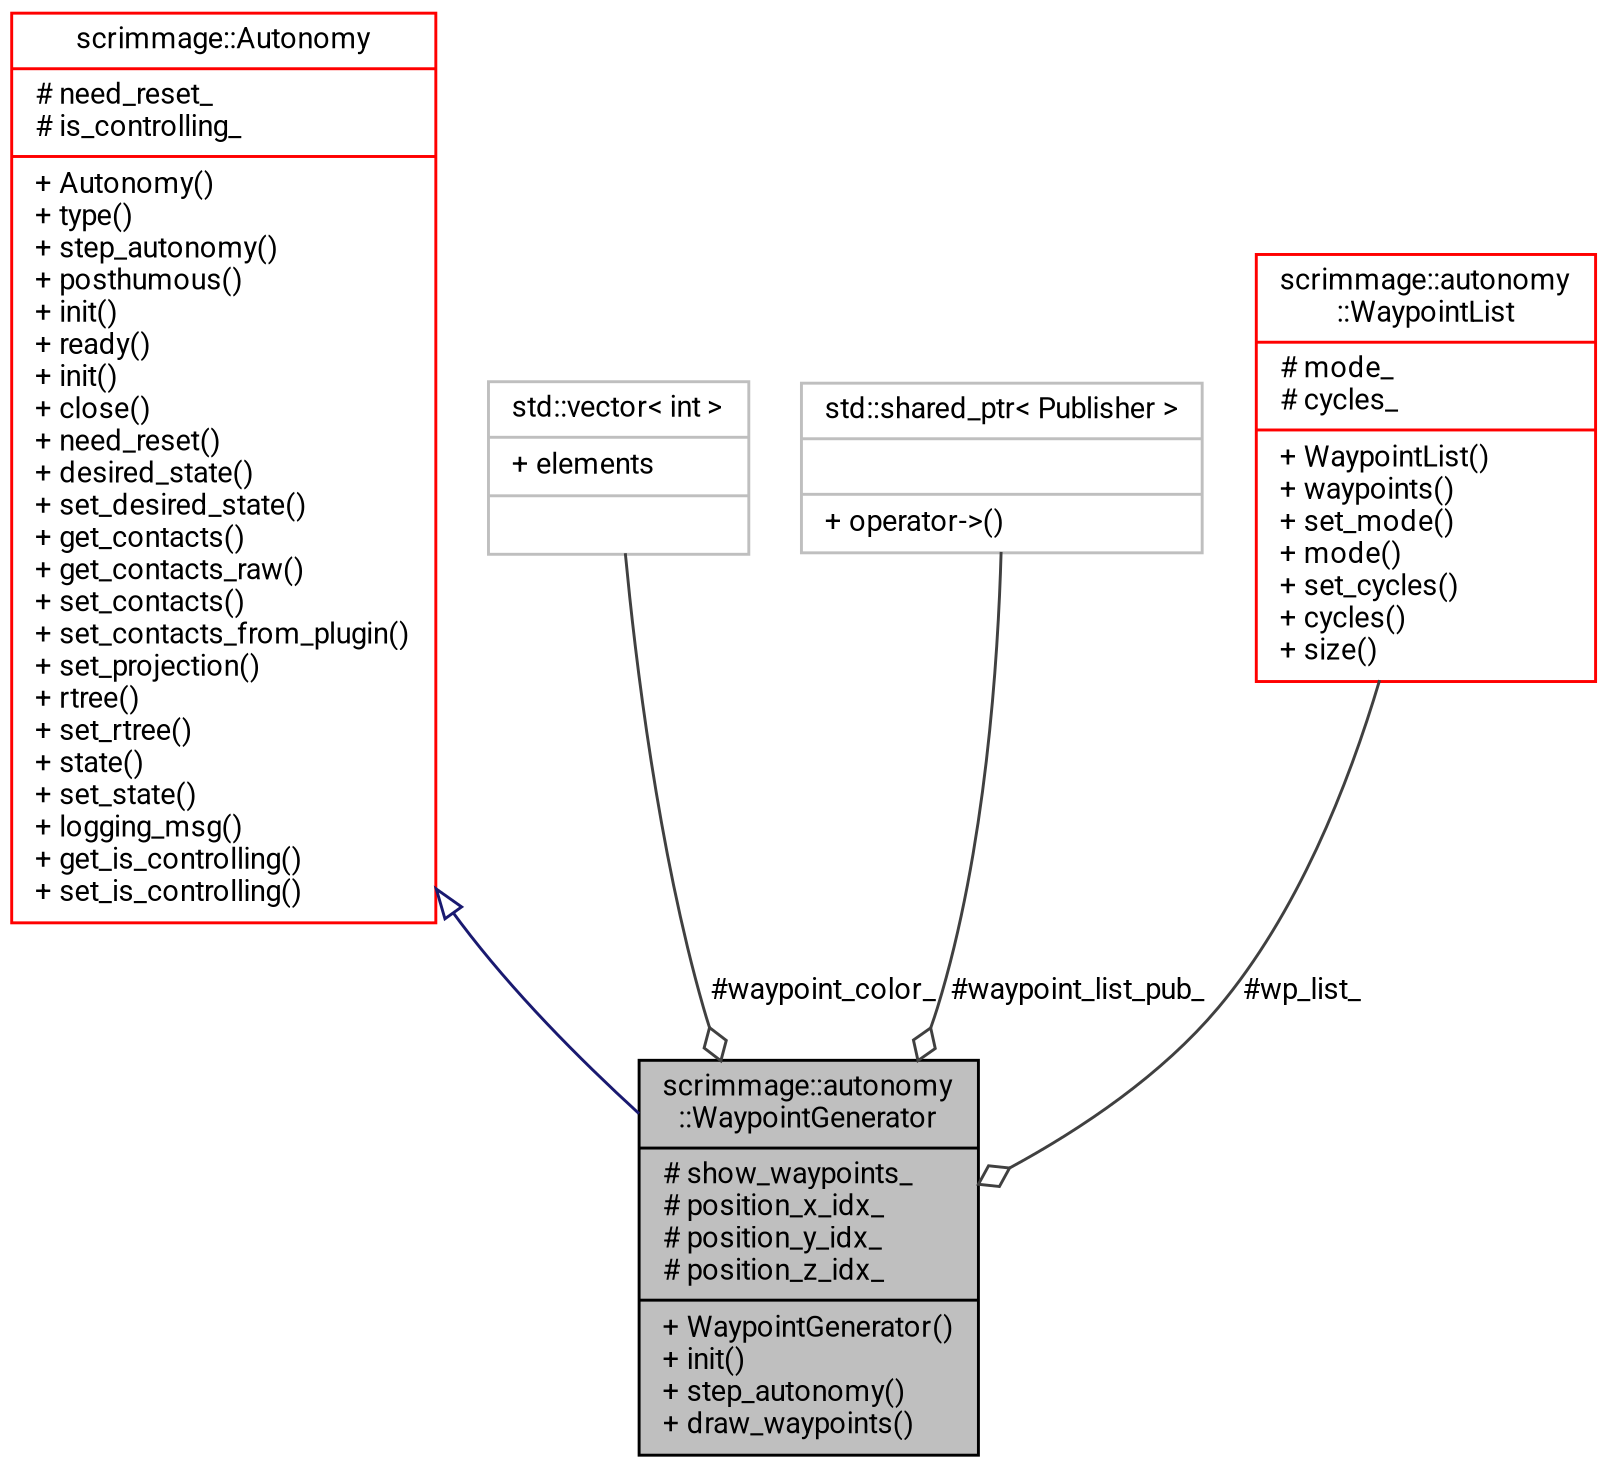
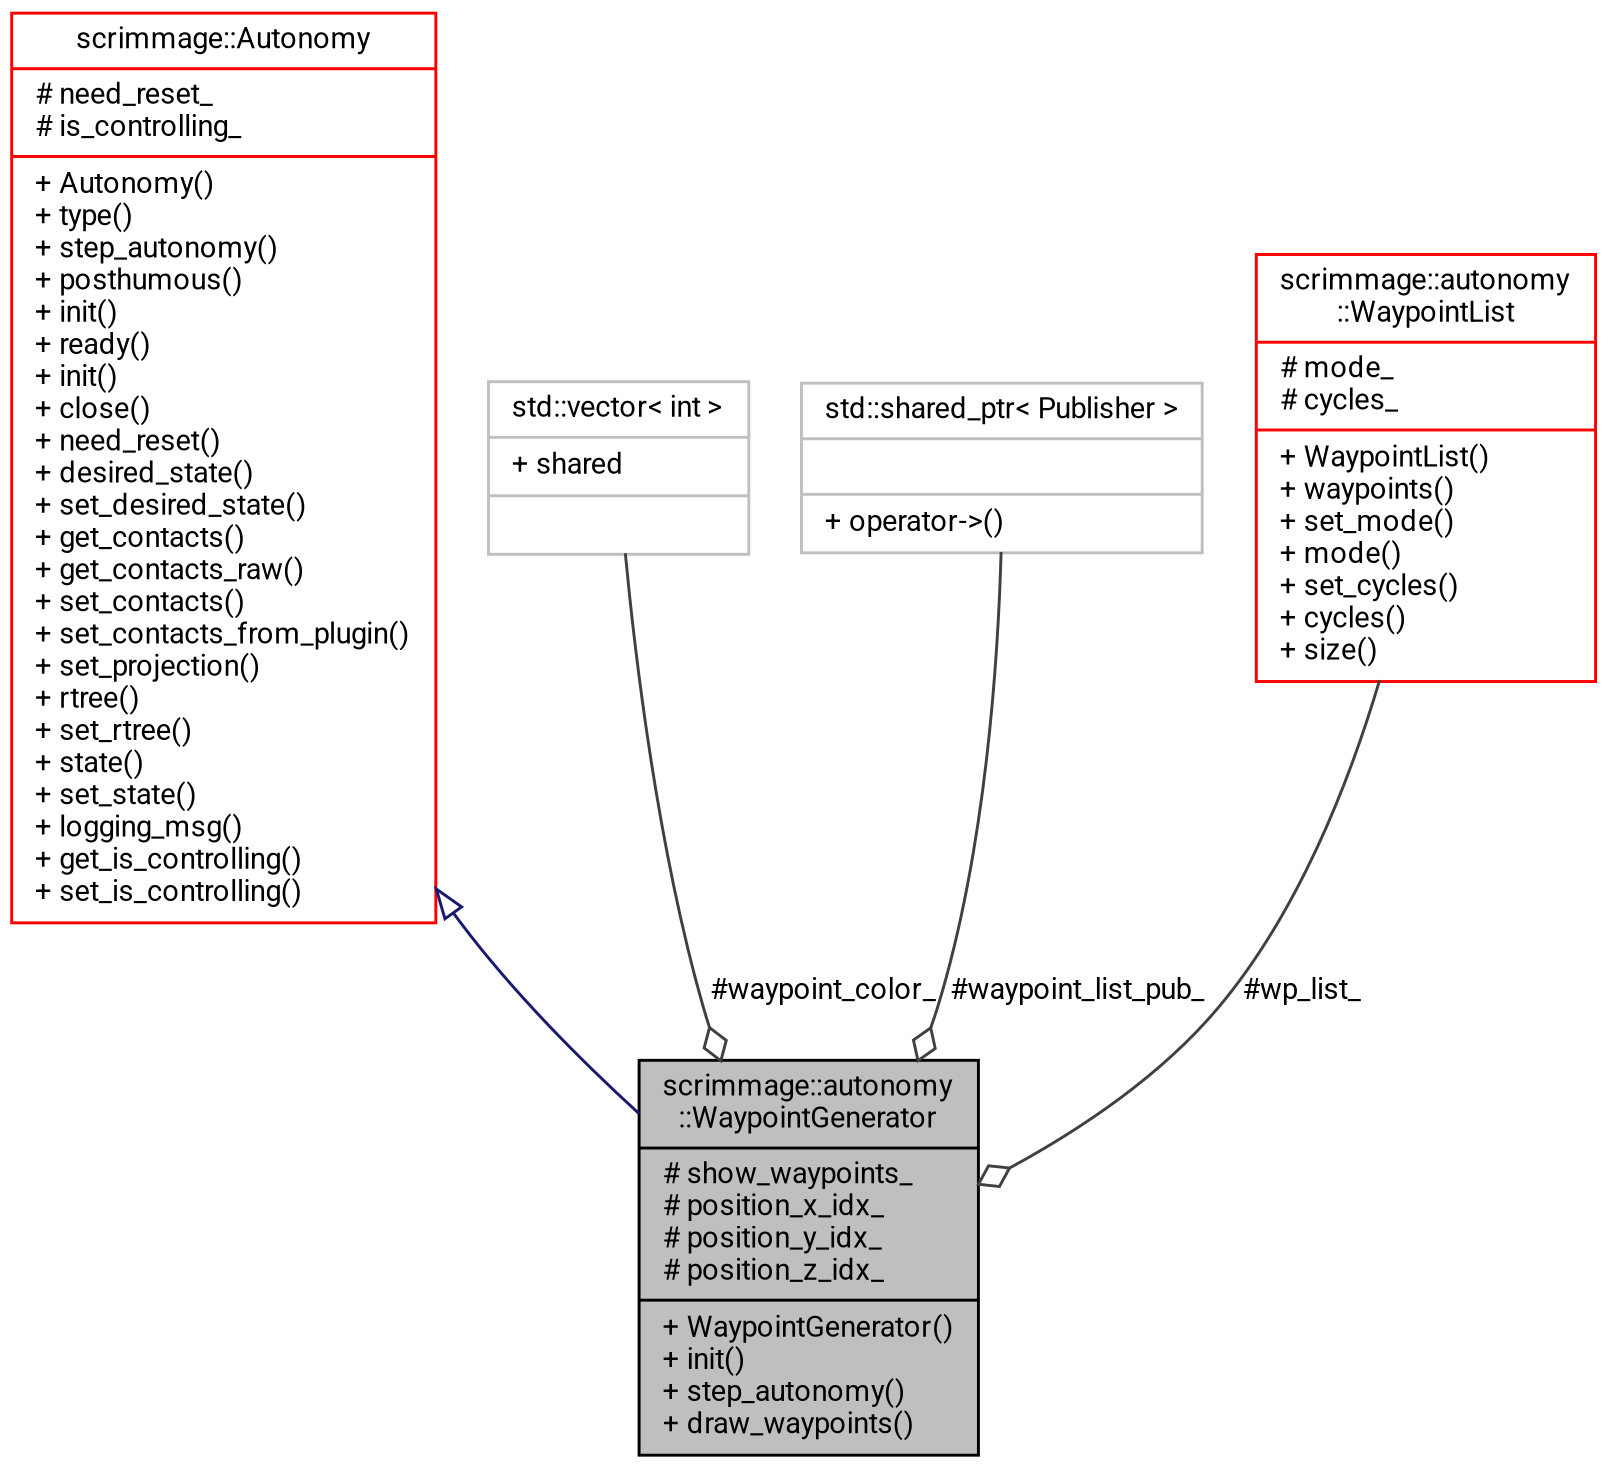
(584, 465) -> (569, 465)
